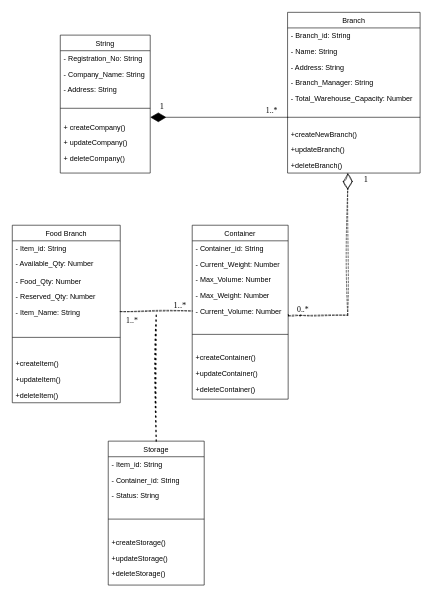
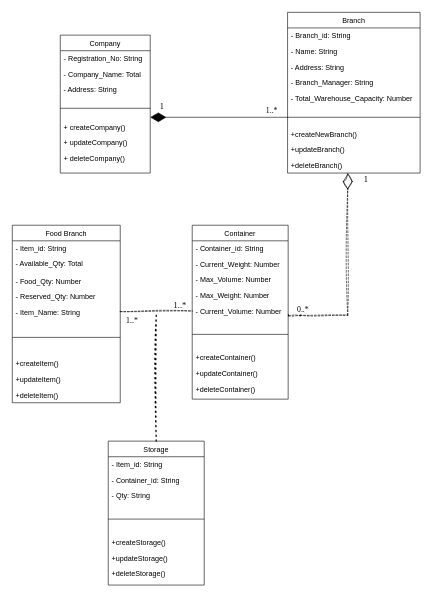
(105, 43) -> (105, 43)
(104, 74) -> (102, 74)
(56, 263) -> (53, 263)
(140, 496) -> (134, 496)
